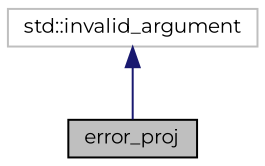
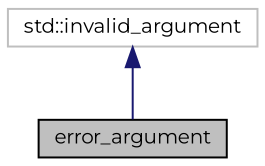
(133, 139) -> (133, 139)
